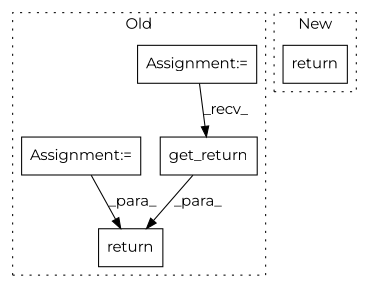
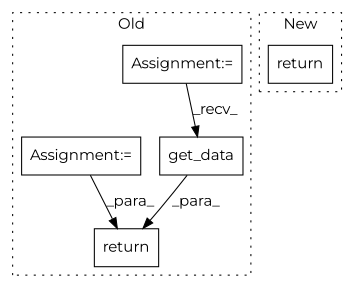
(209, 156) -> (201, 156)
